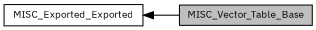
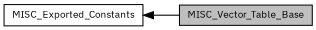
(74, 15) -> (74, 15)
